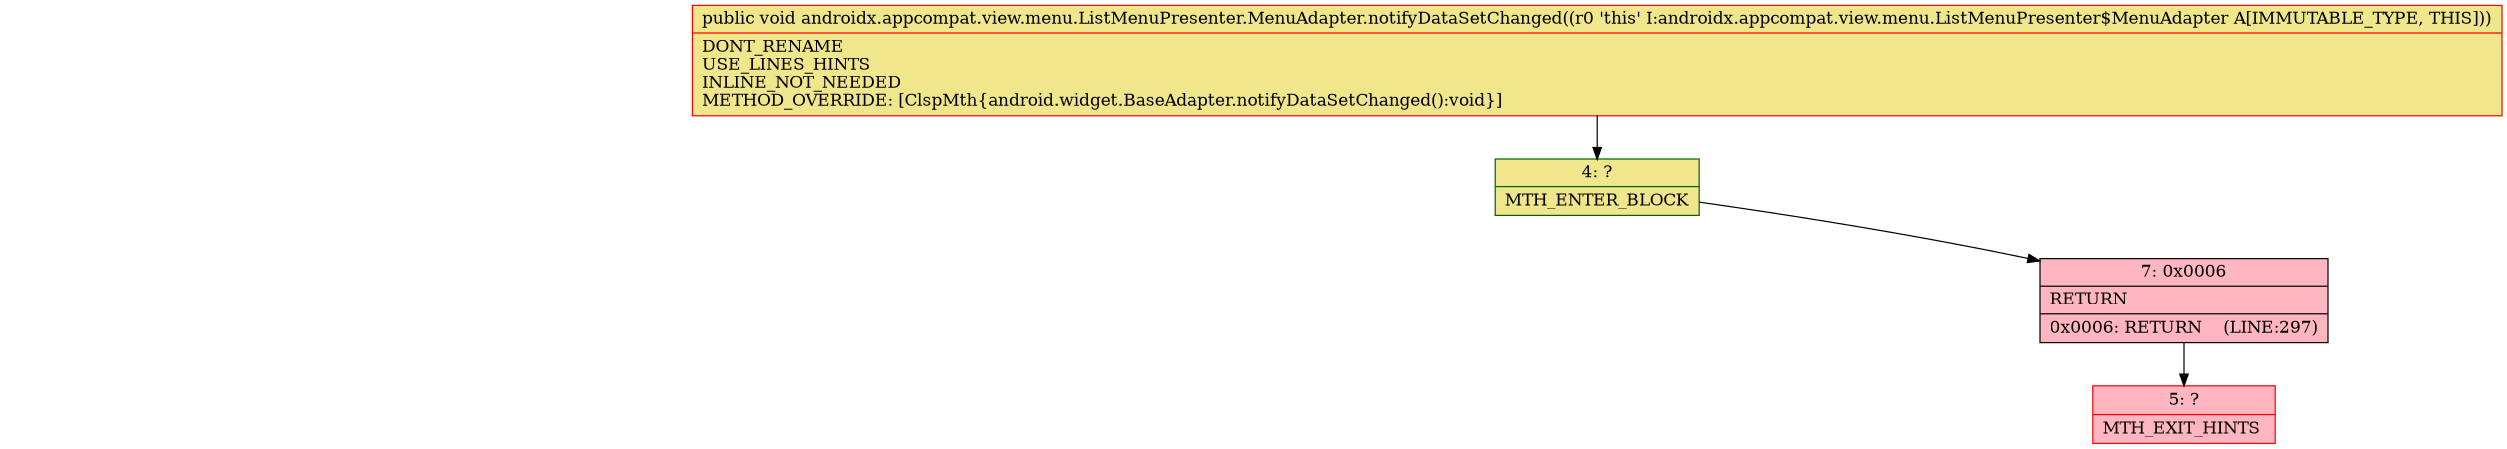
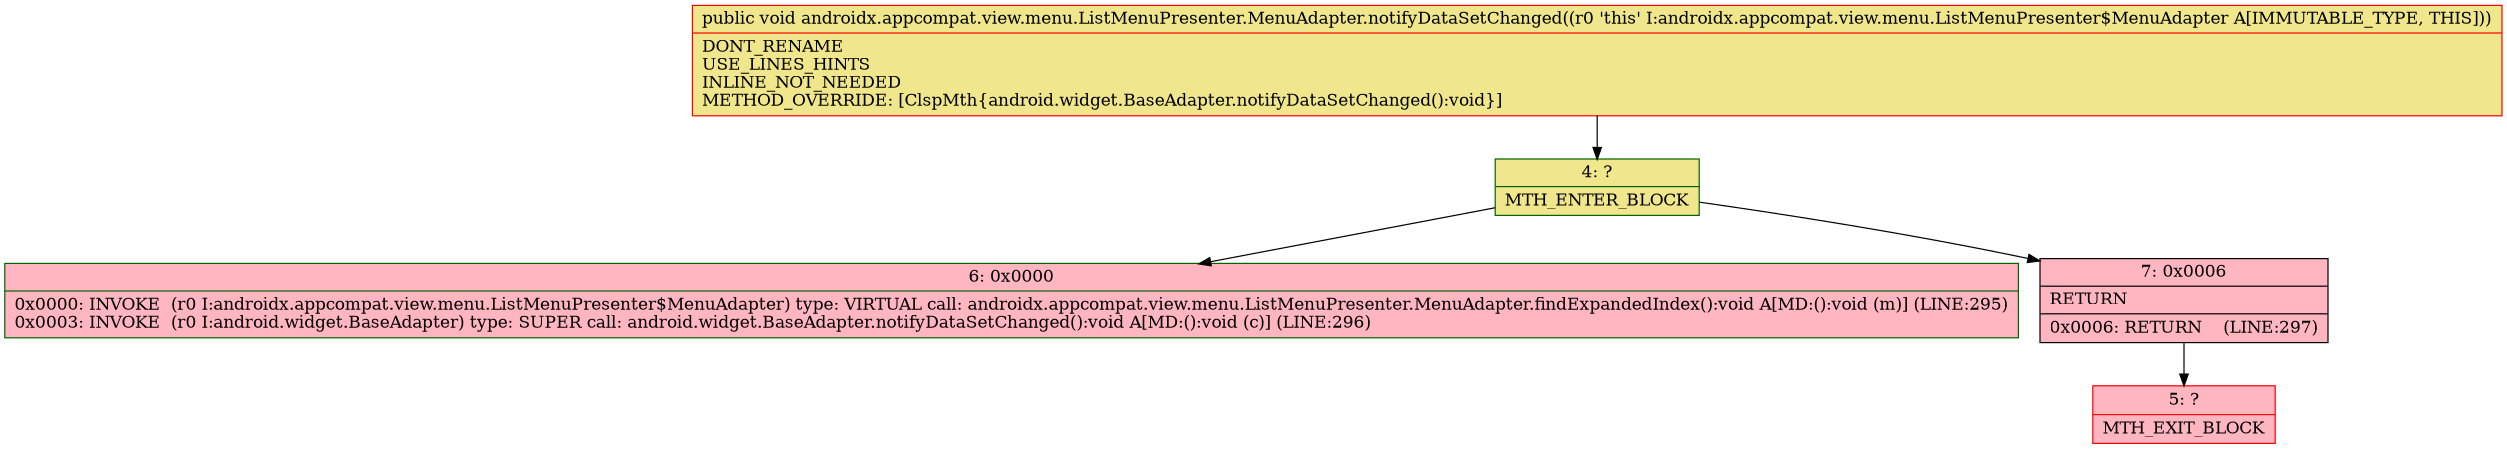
none -> (1012, 301)
(2182, 428) -> (2184, 428)
